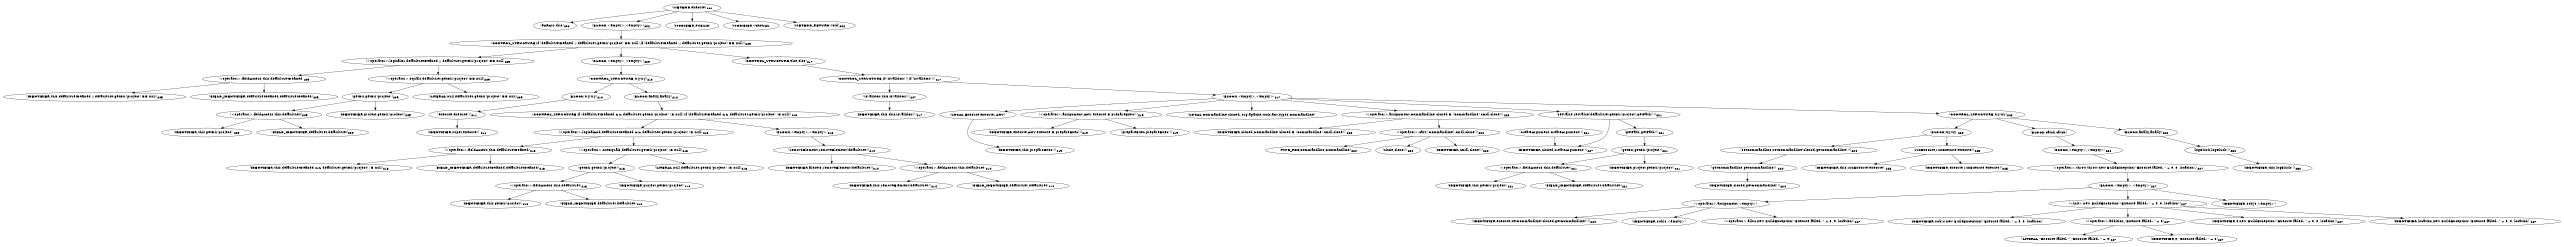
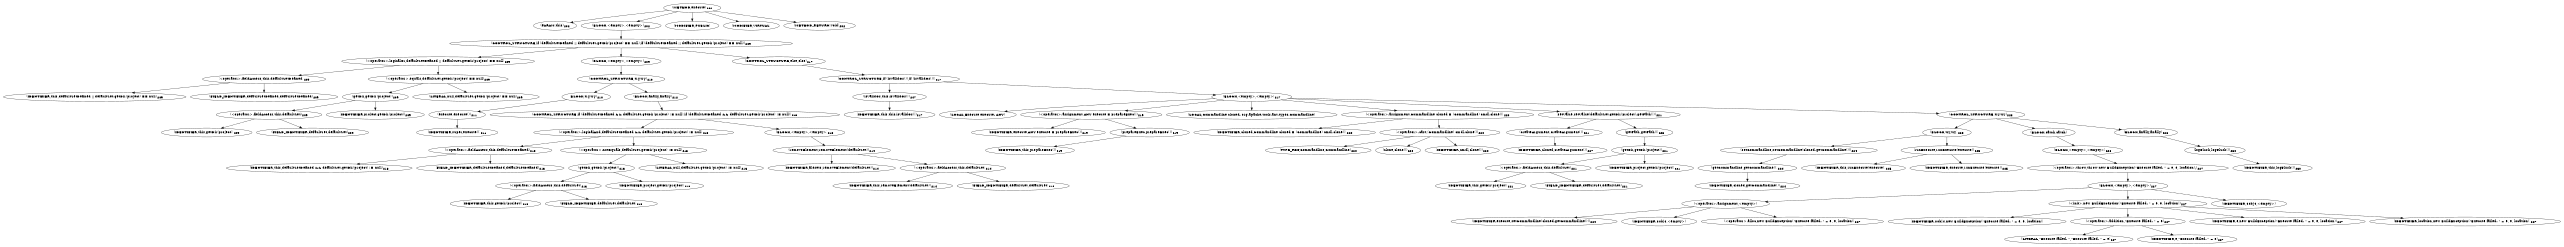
(1662, 132) -> (1662, 132)
(1602, 139) -> (1583, 123)
(973, 140) -> (1091, 141)
